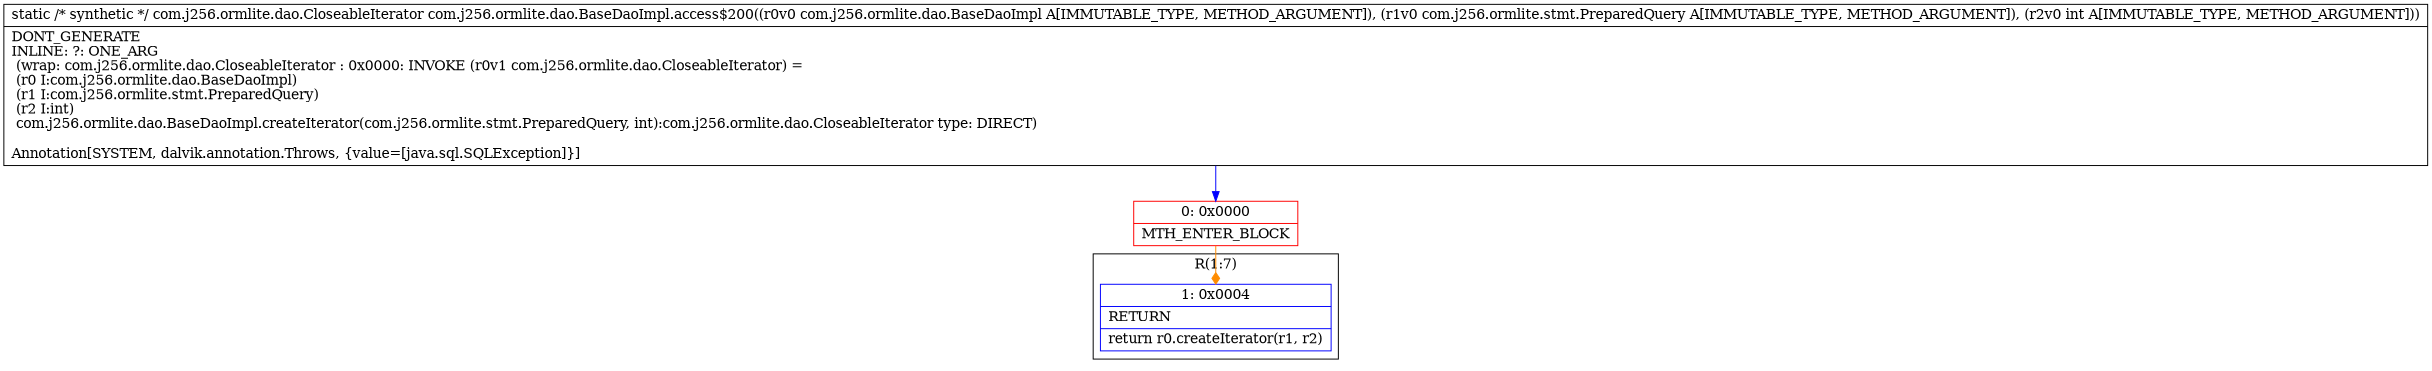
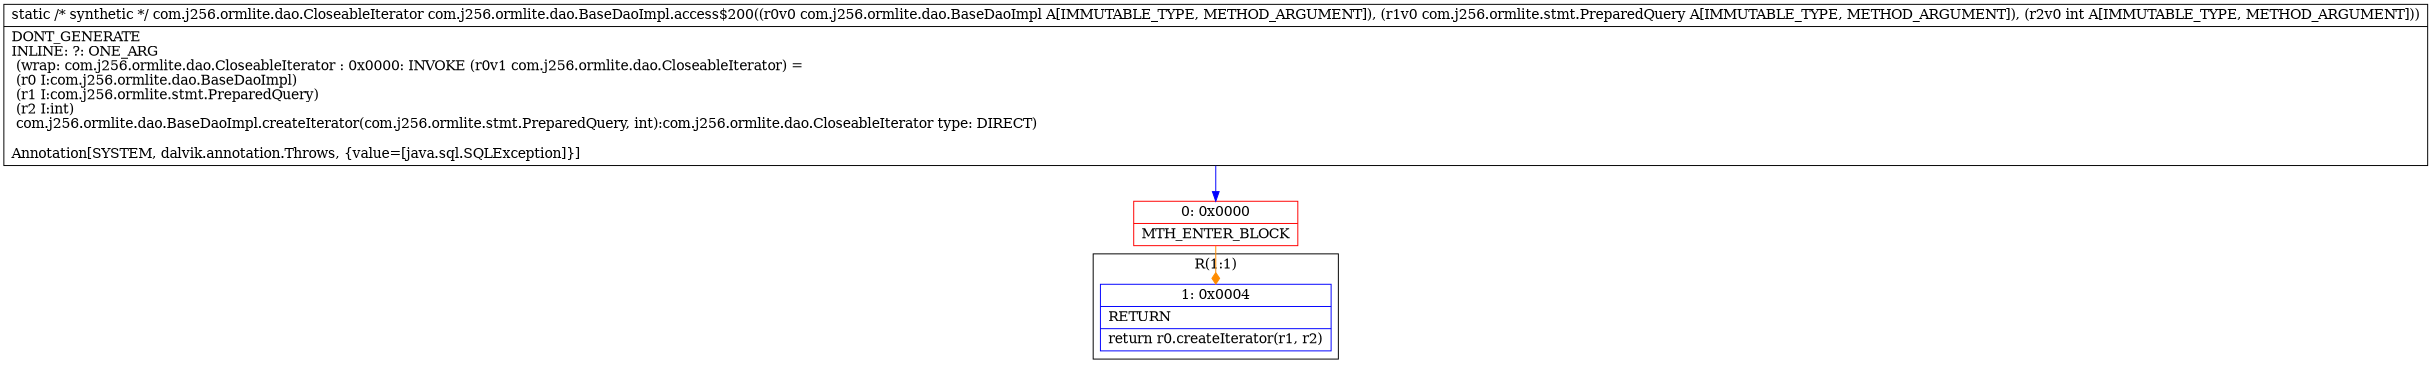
(1216, 265) -> (1216, 265)
